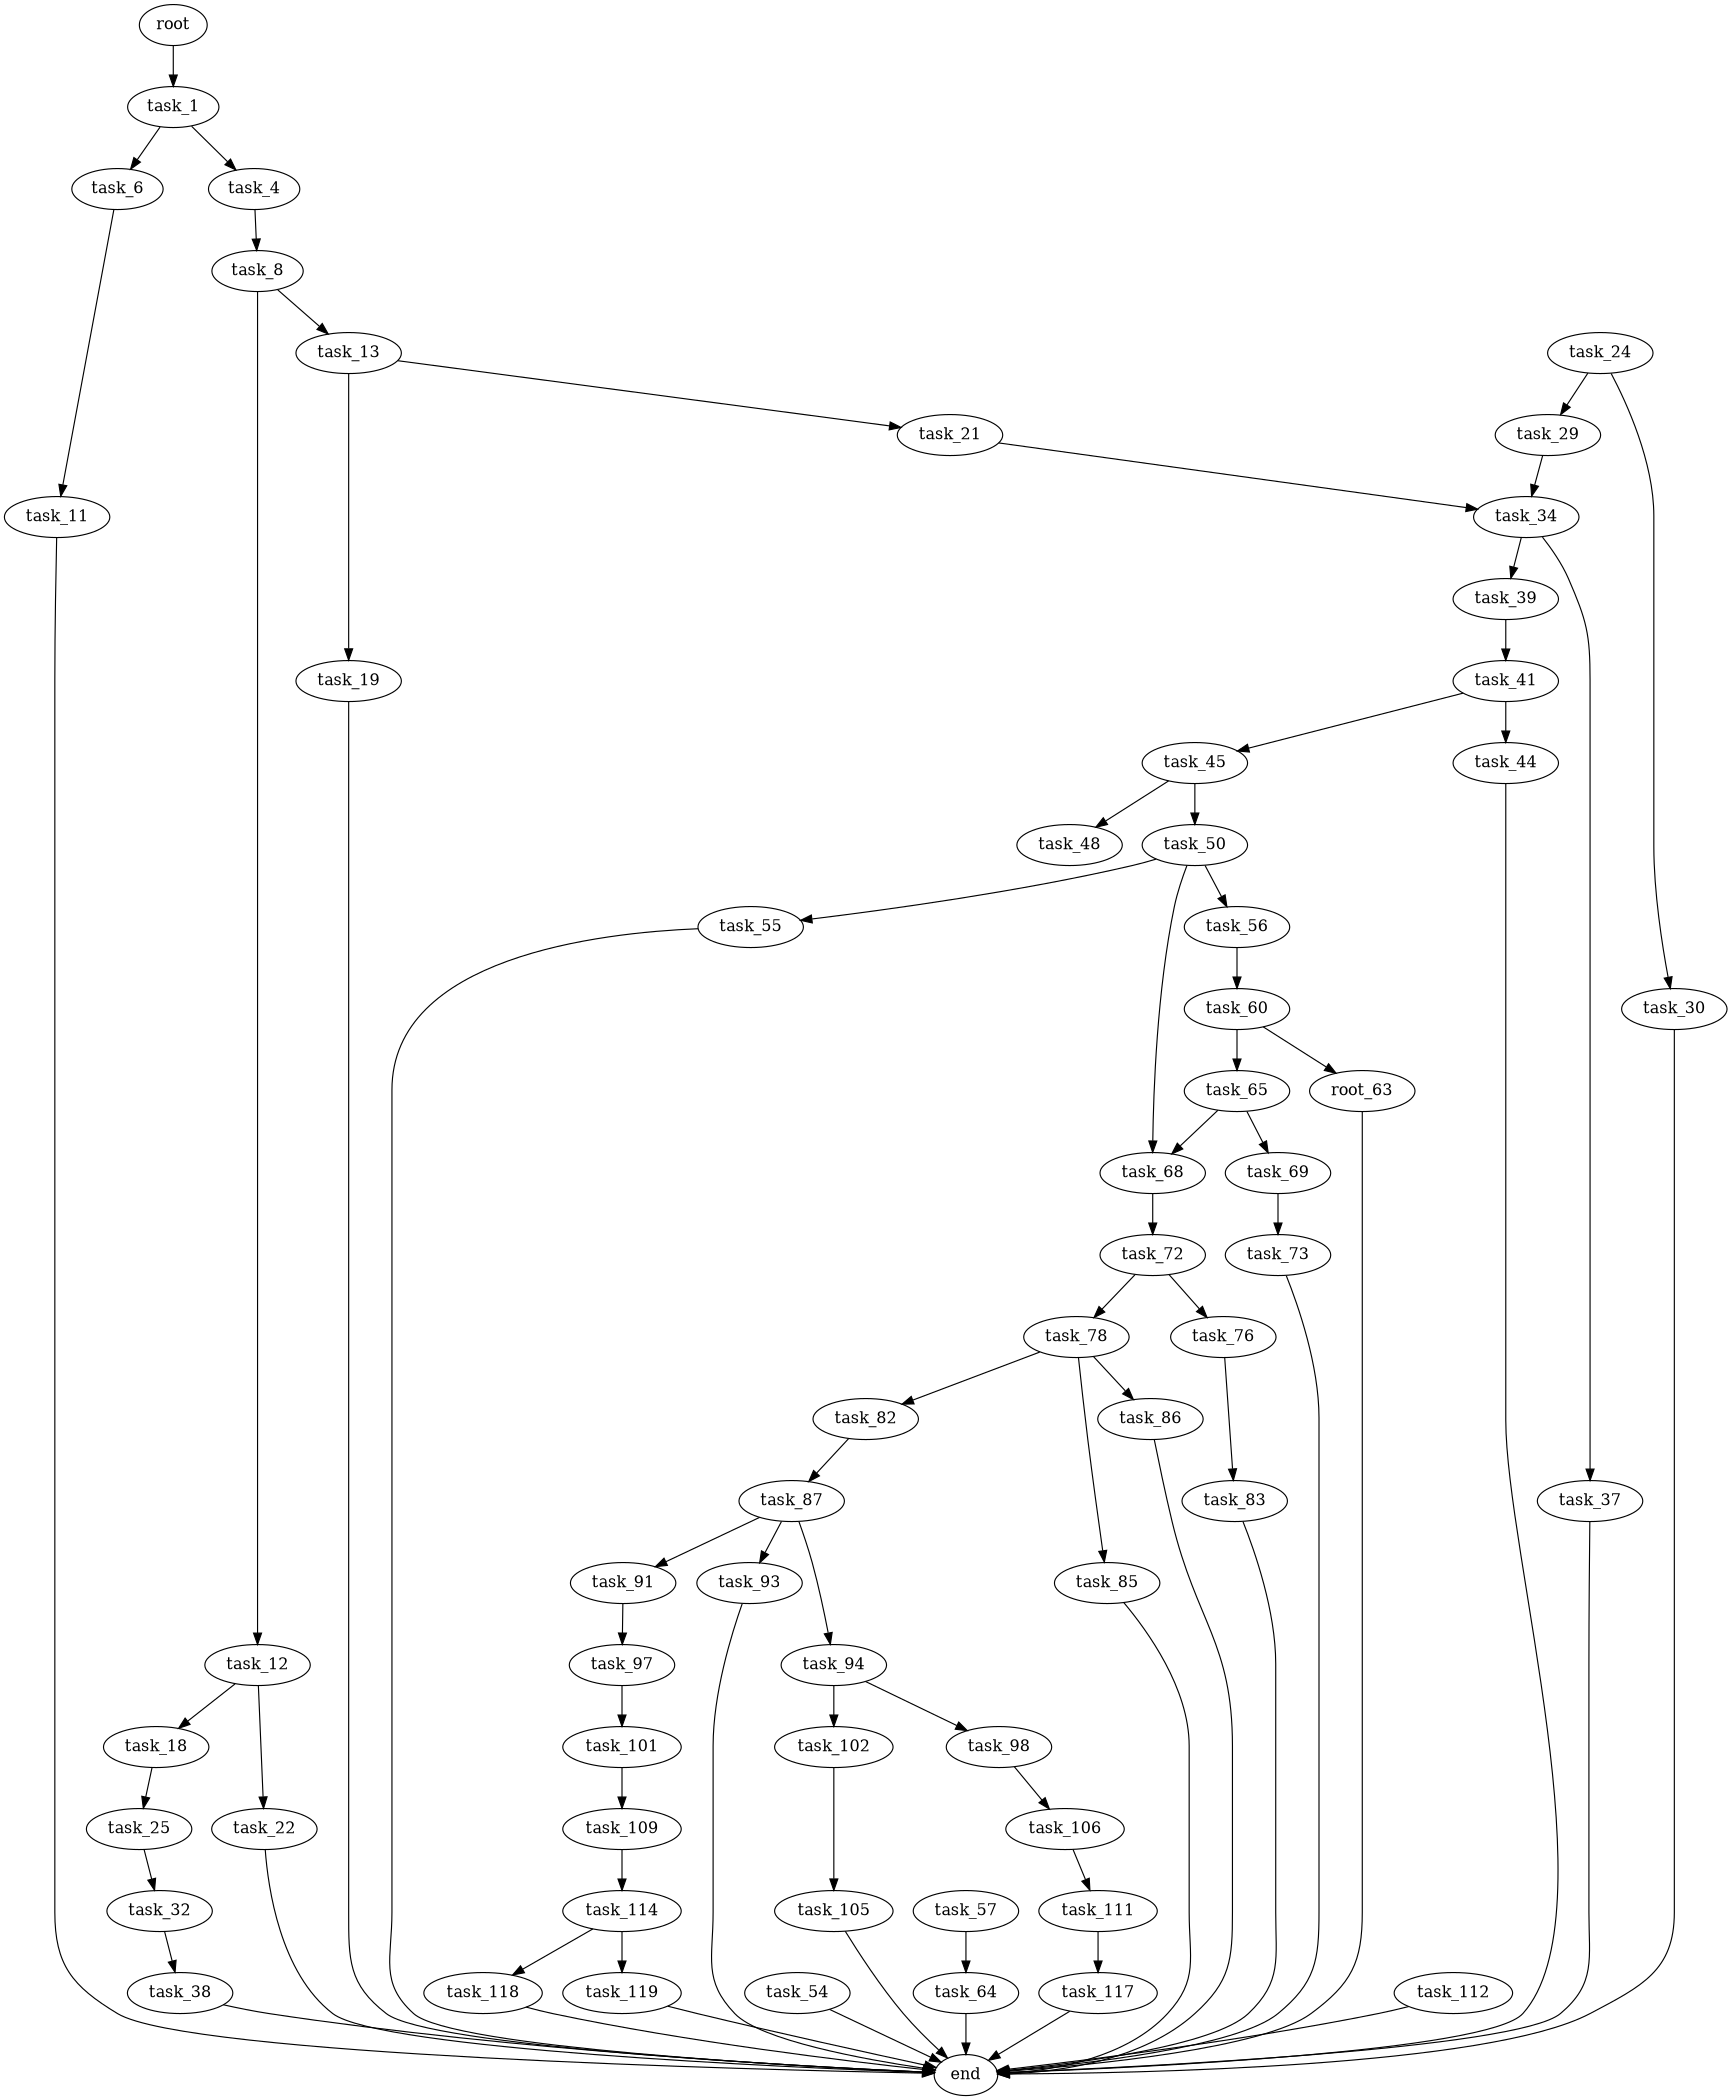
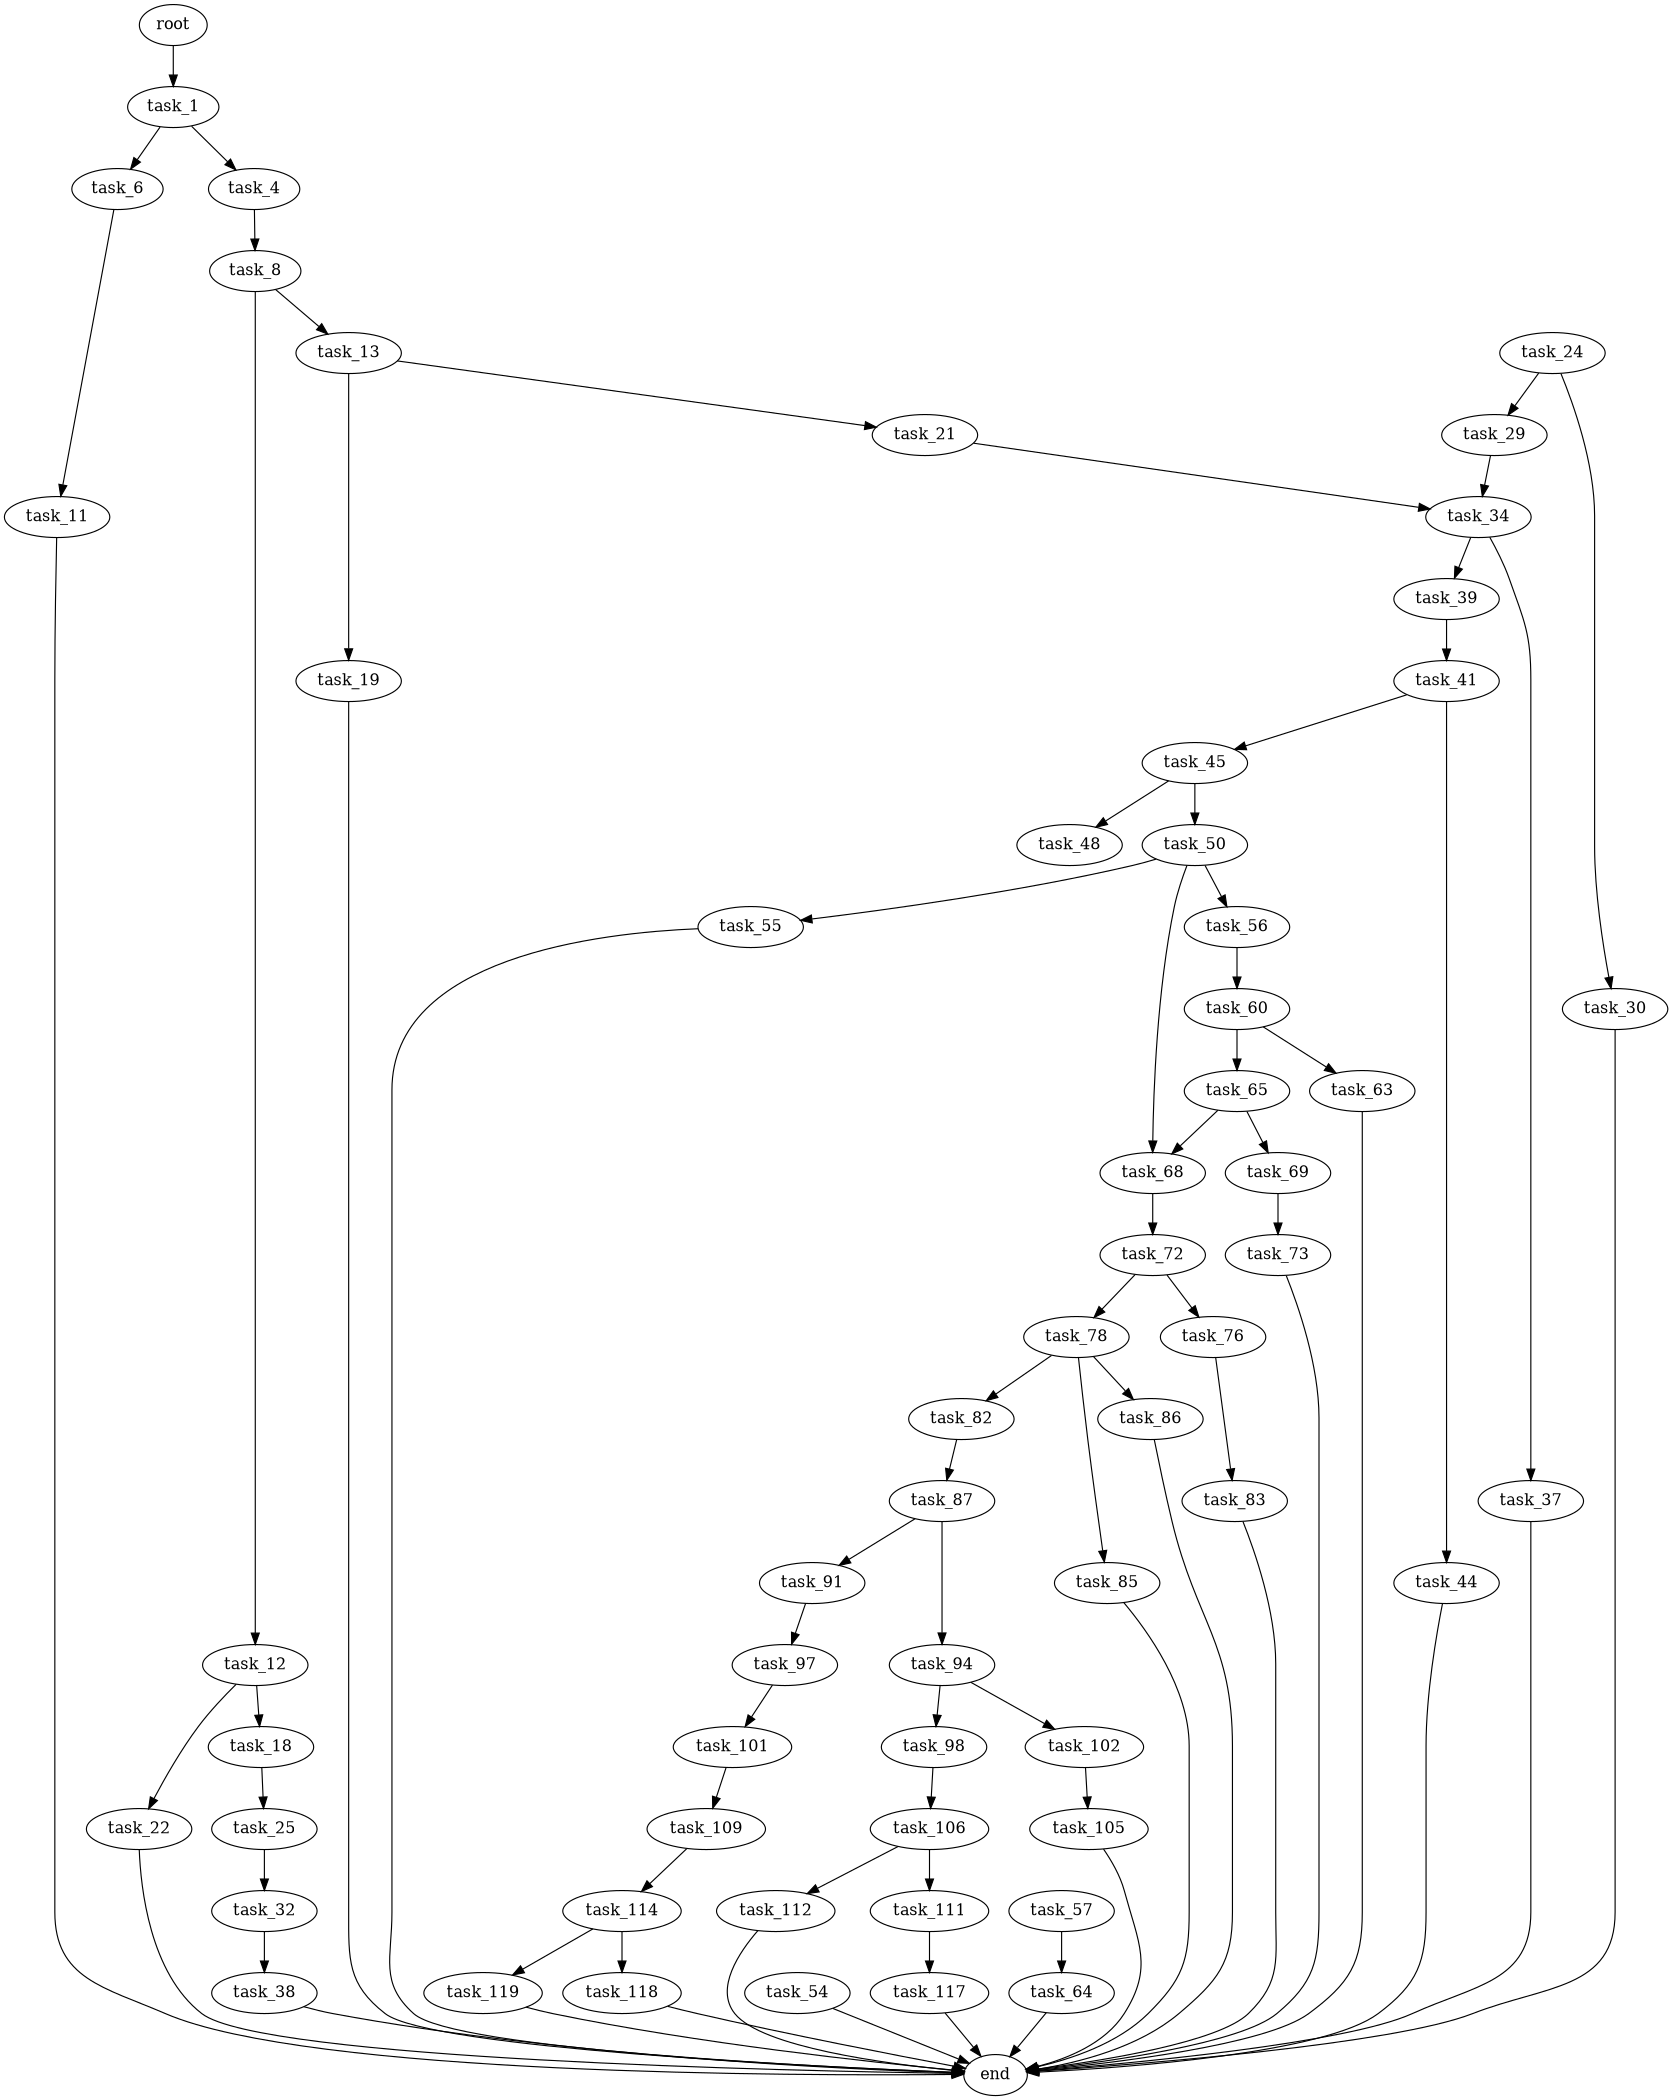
(1362, 1091) -> (1362, 1091)
(750, 1583) -> none
none -> (858, 1867)
